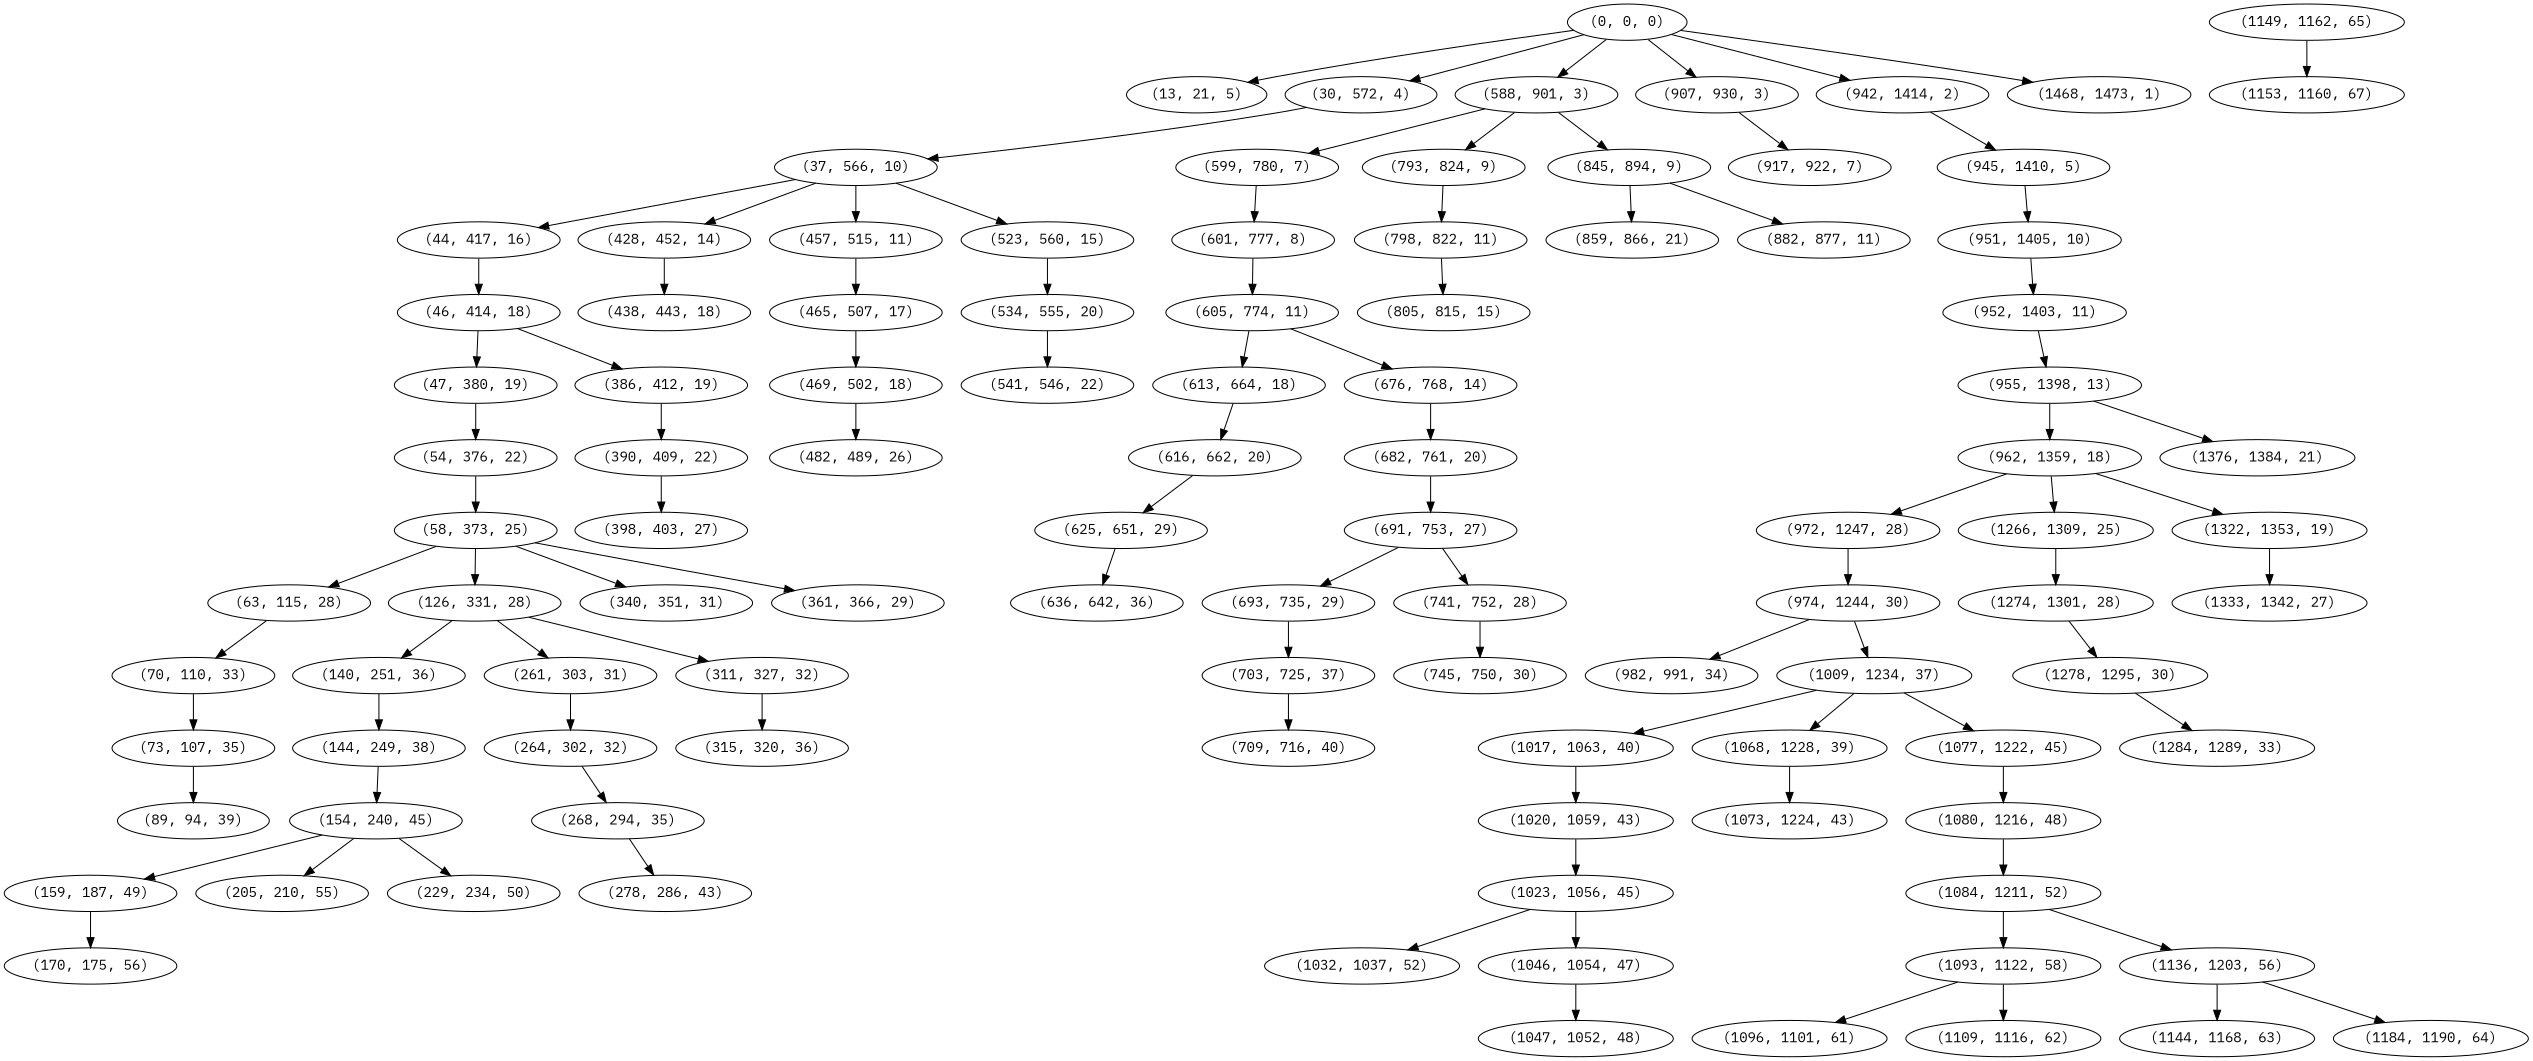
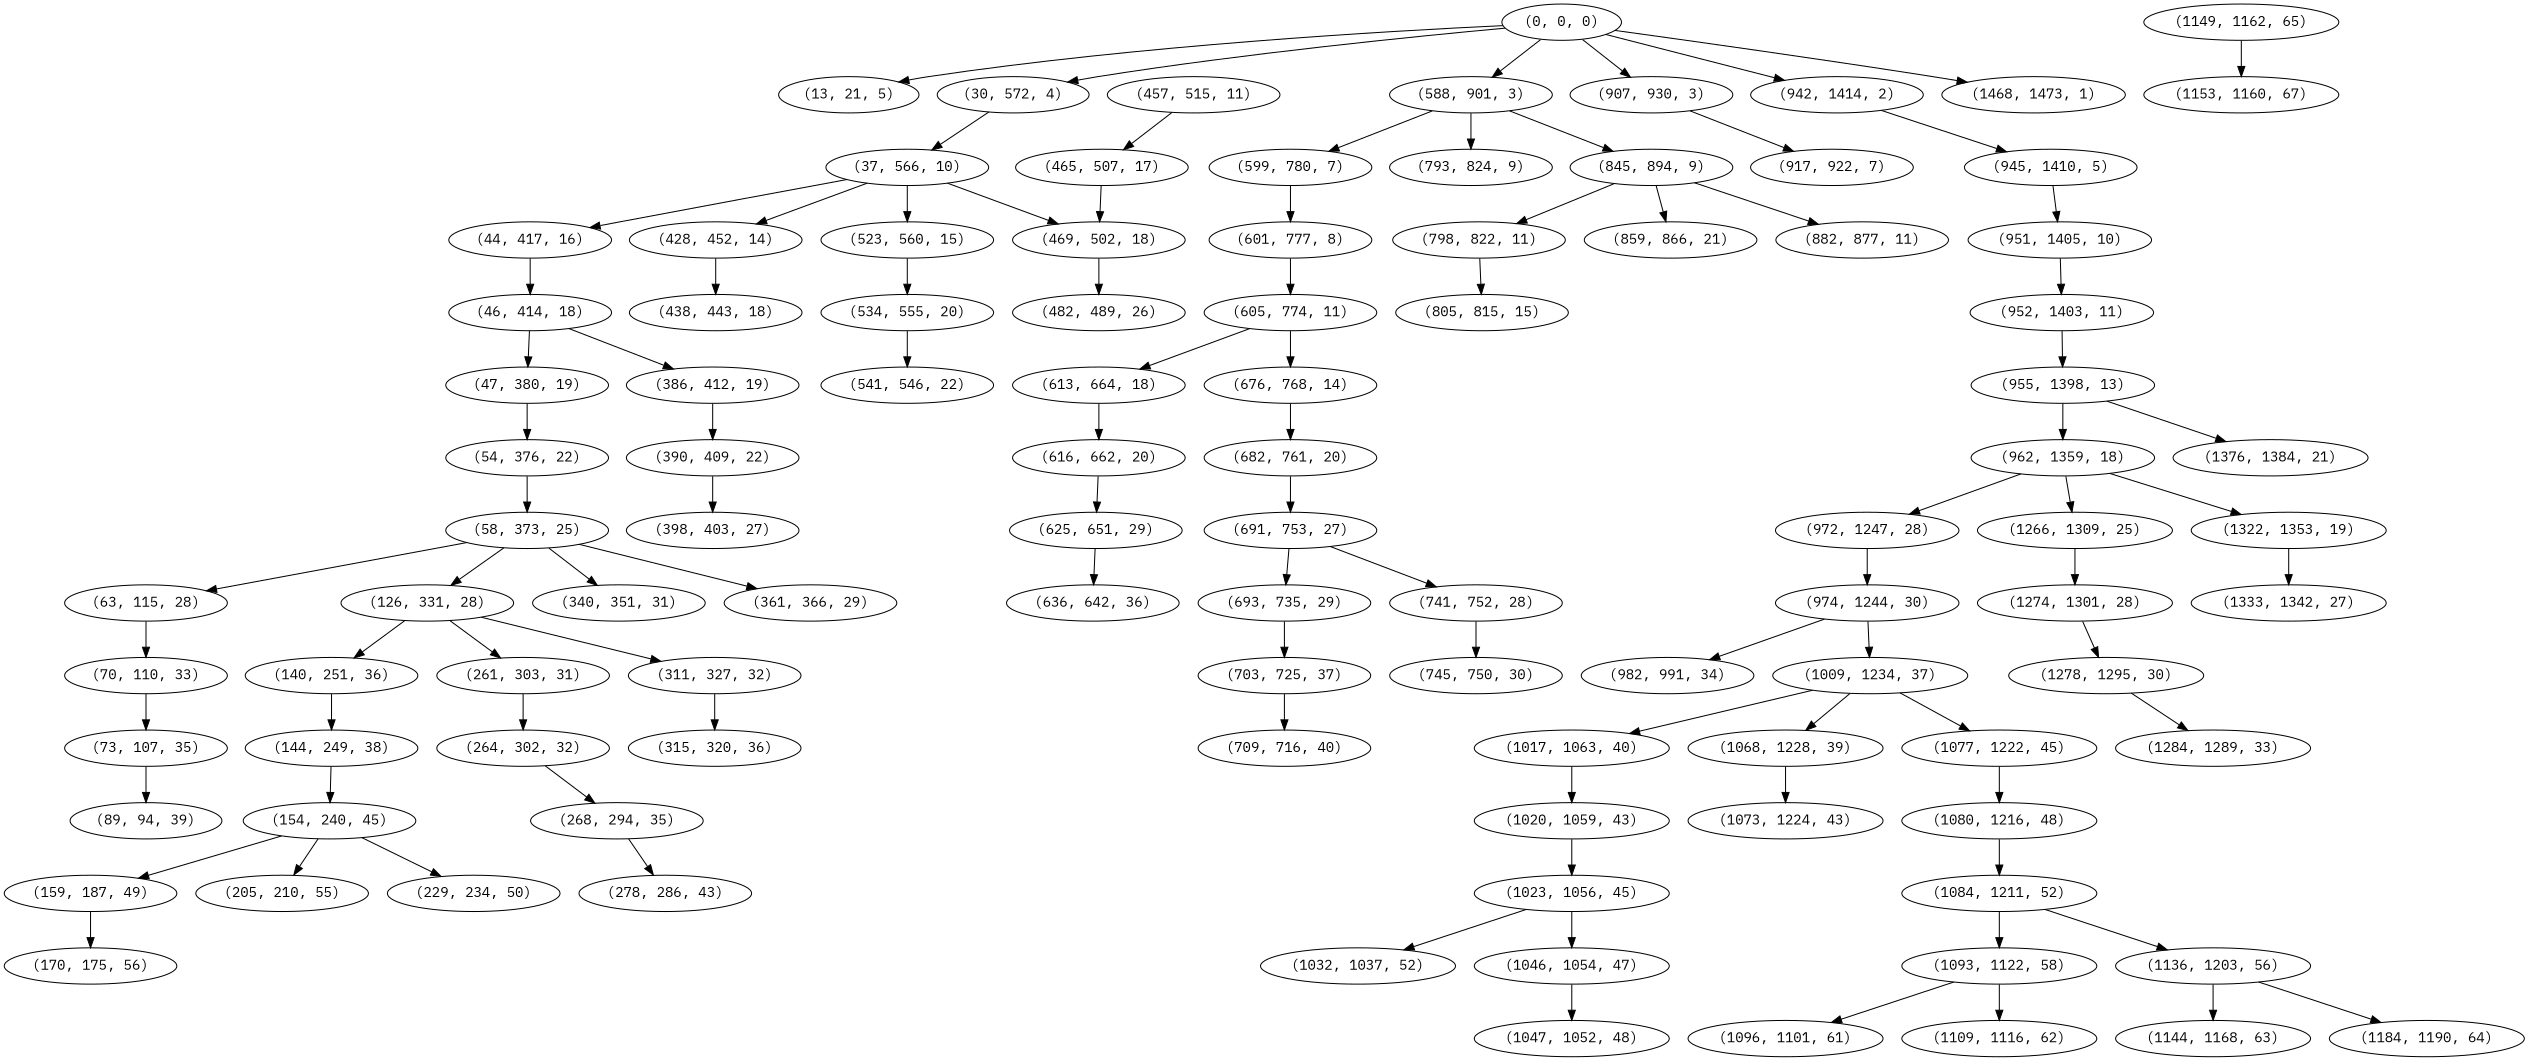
(856, 199) -> (998, 202)
(1442, 199) -> (1570, 202)
